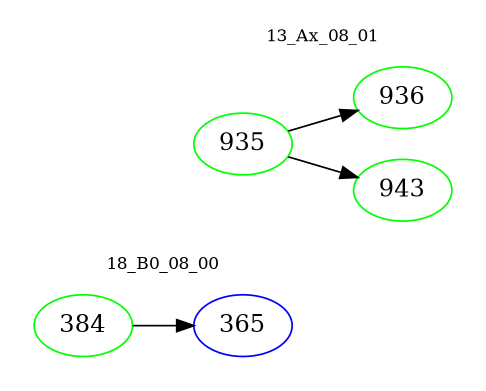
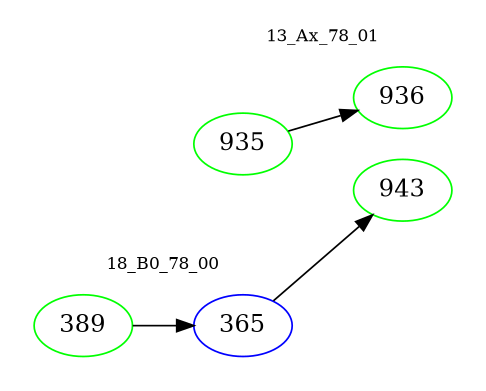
(323, 37) -> (323, 37)
(315, 165) -> (316, 264)
(163, 265) -> (163, 265)
(83, 326) -> (83, 326)
